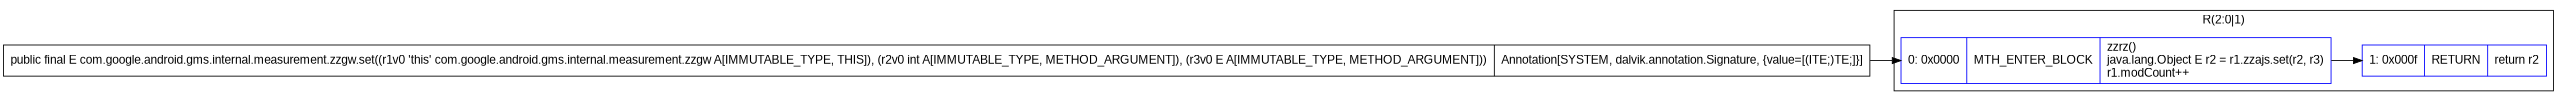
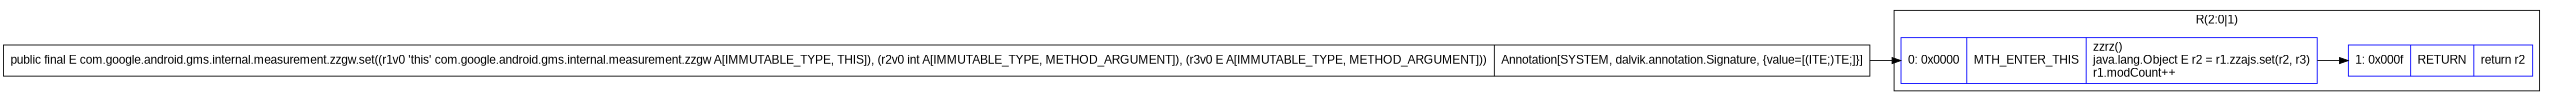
(2033, 60) -> (2026, 60)
